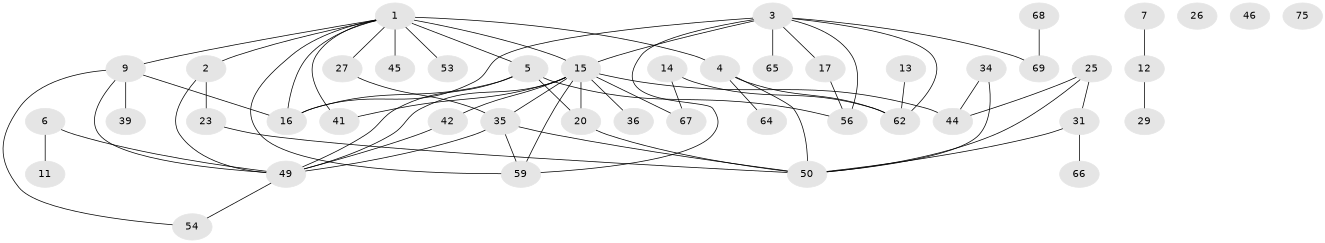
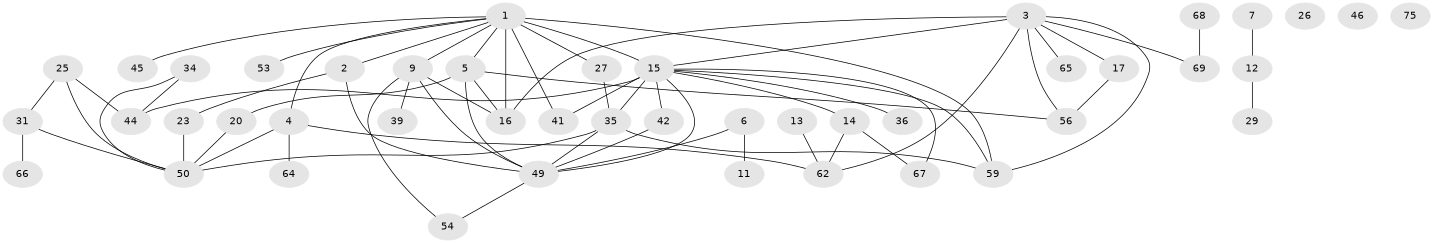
(581, 95) -> (755, 89)
